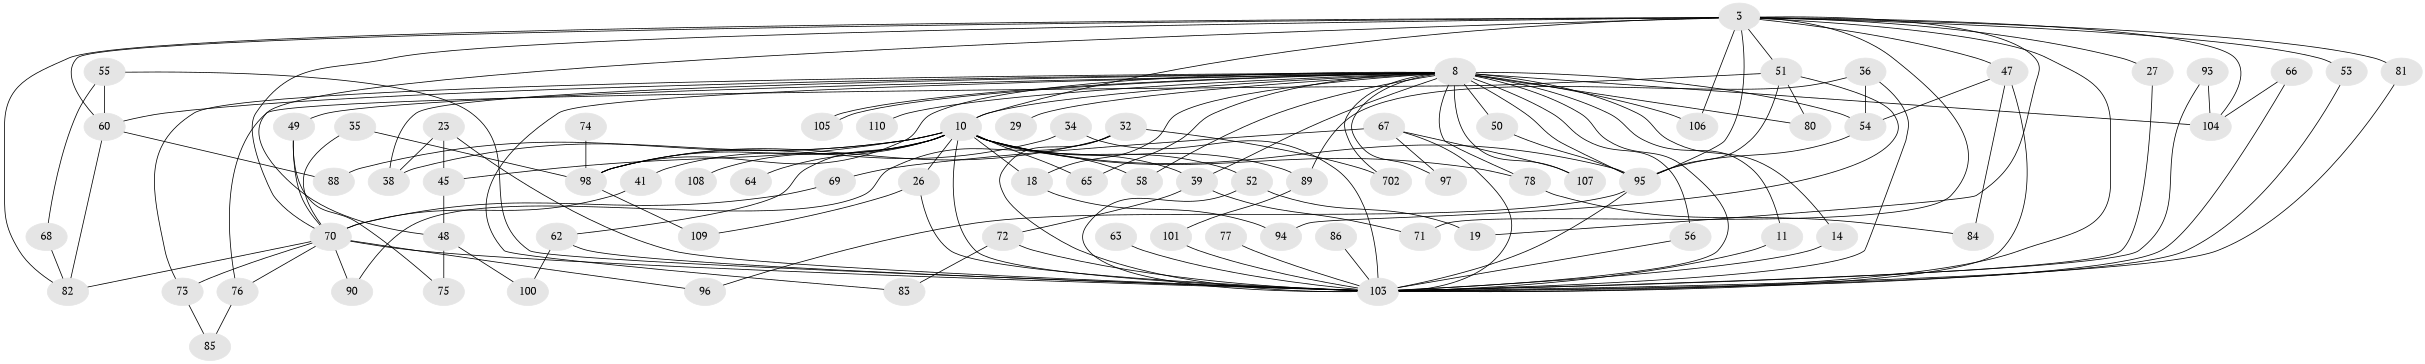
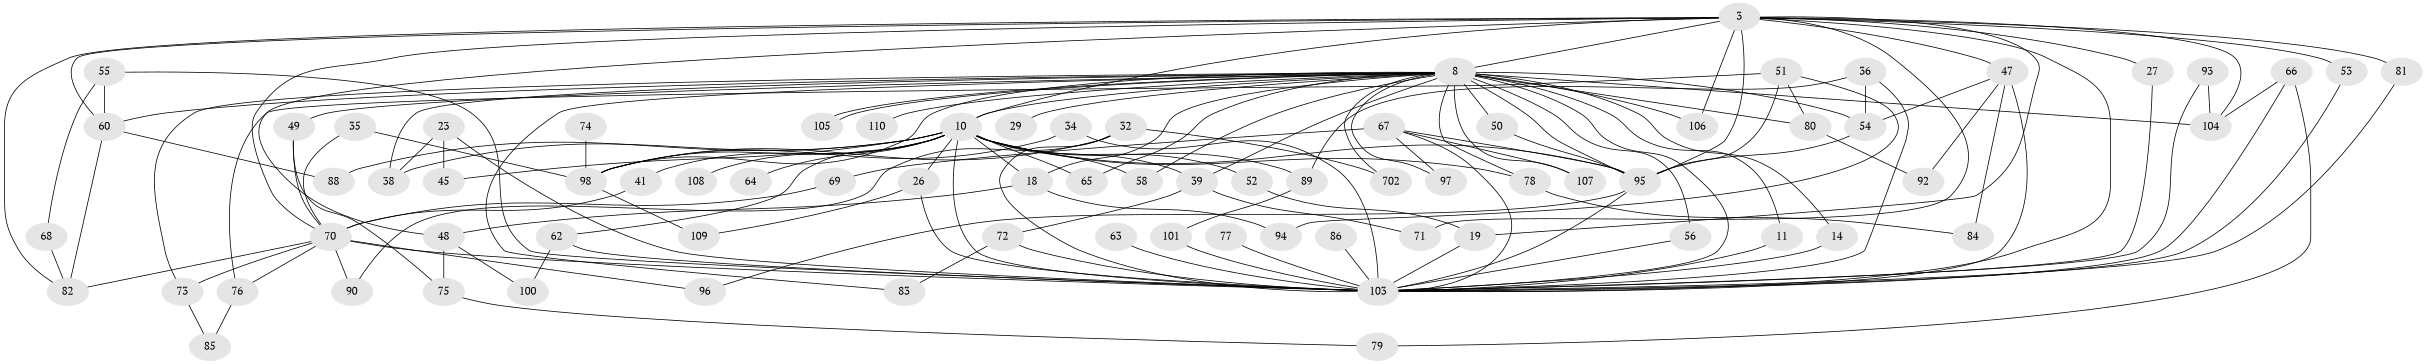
(1760, 44) -> (1597, 44)
none -> (1515, 149)
none -> (1923, 182)
(444, 204) -> (628, 214)
(1083, 238) -> (1427, 264)
none -> (1377, 347)
